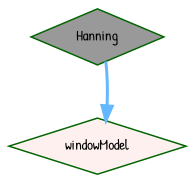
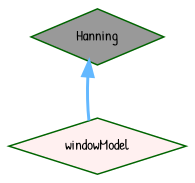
(107, 84) -> (88, 99)
